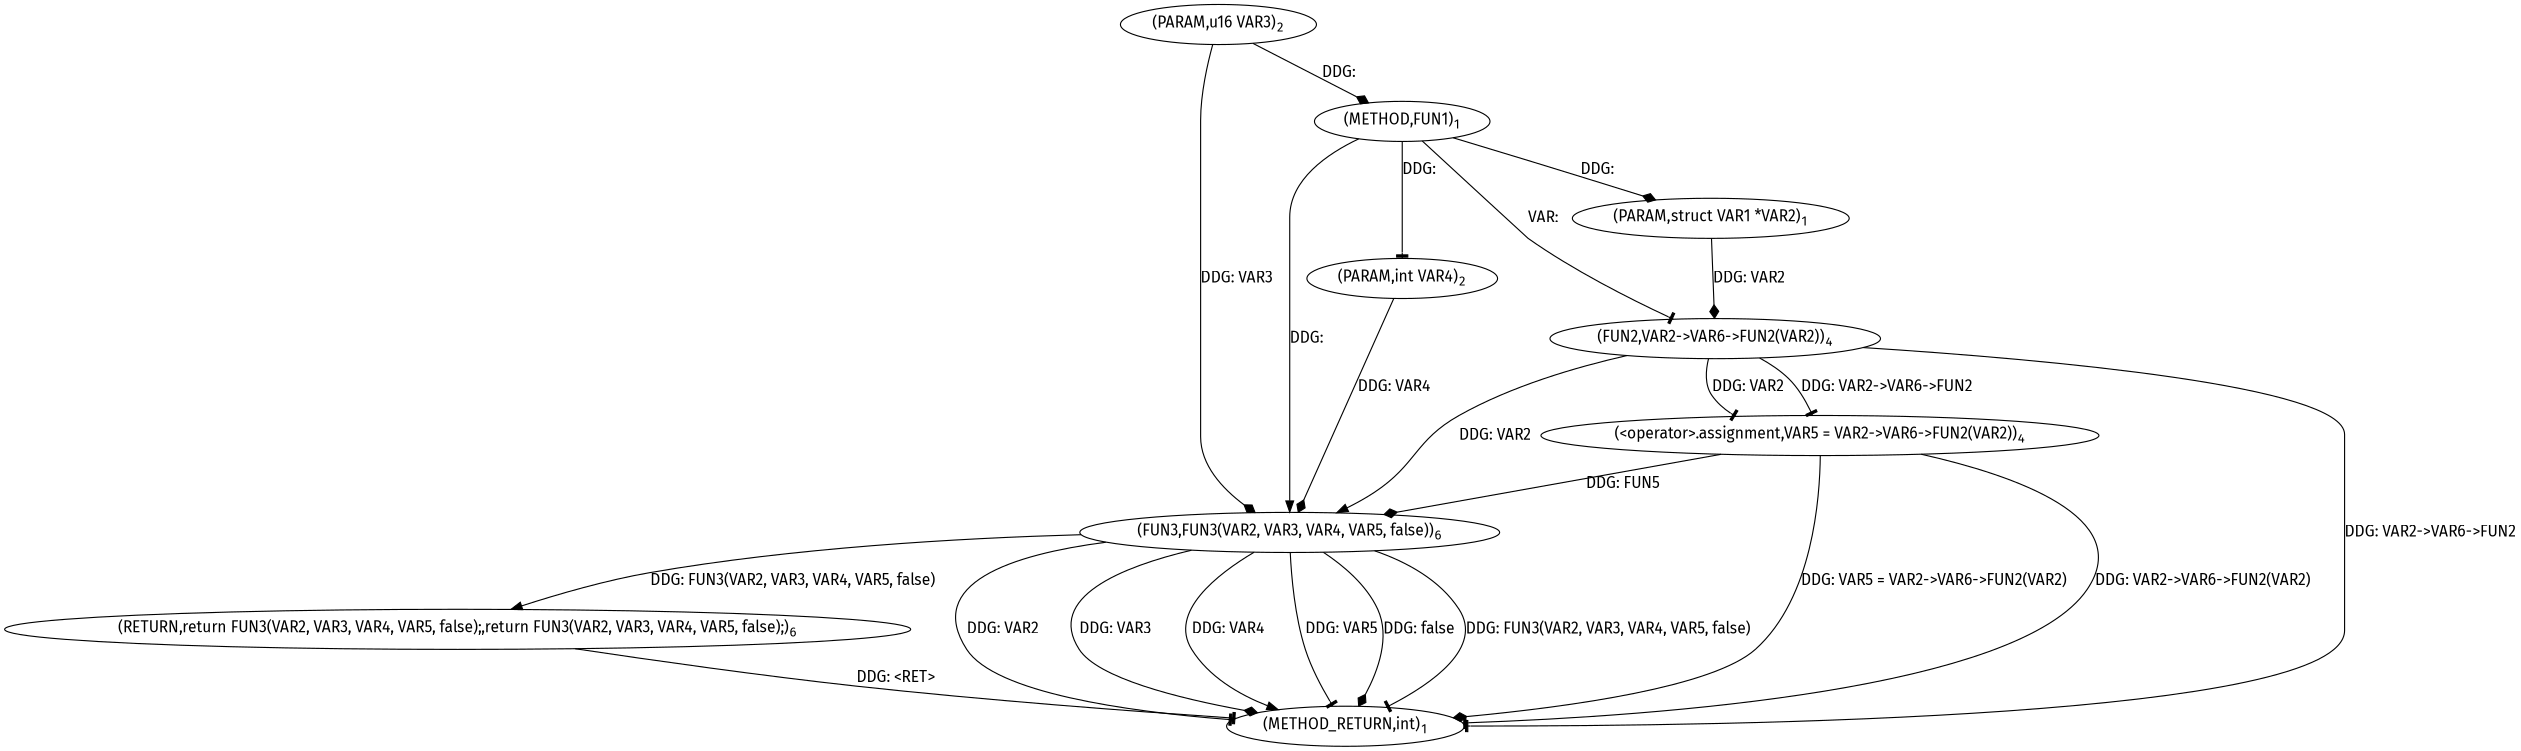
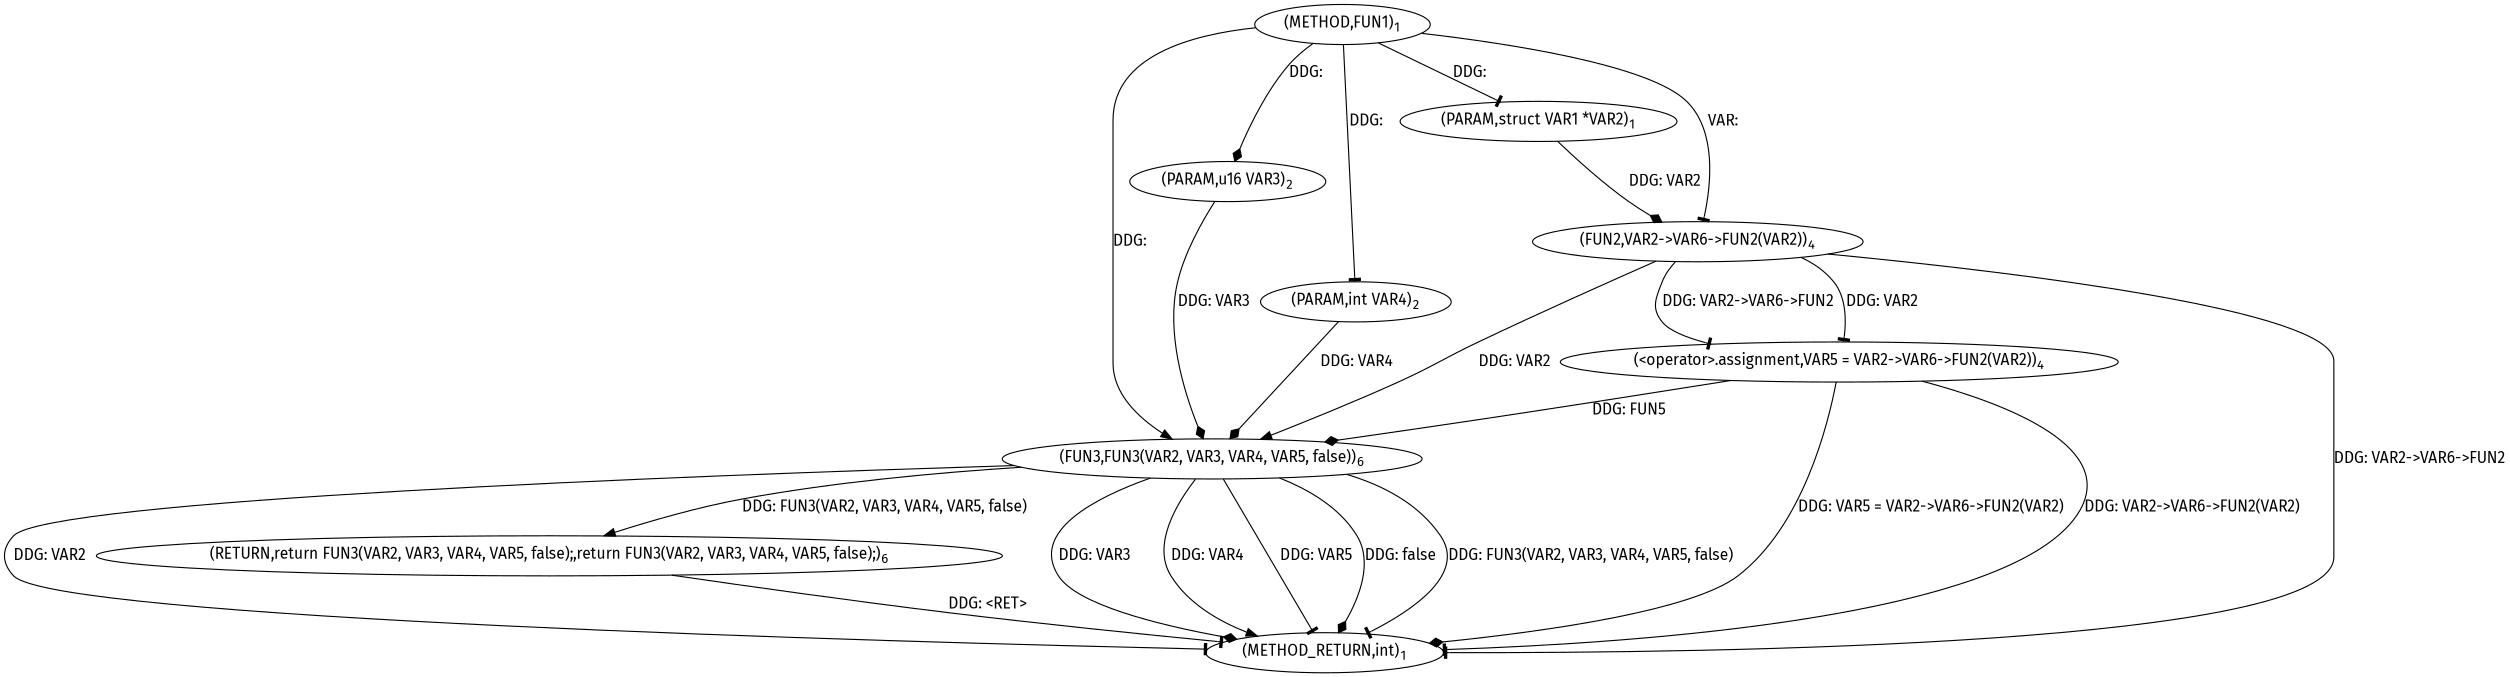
(1305, 70) -> (1270, 91)
(1548, 167) -> (1437, 71)
